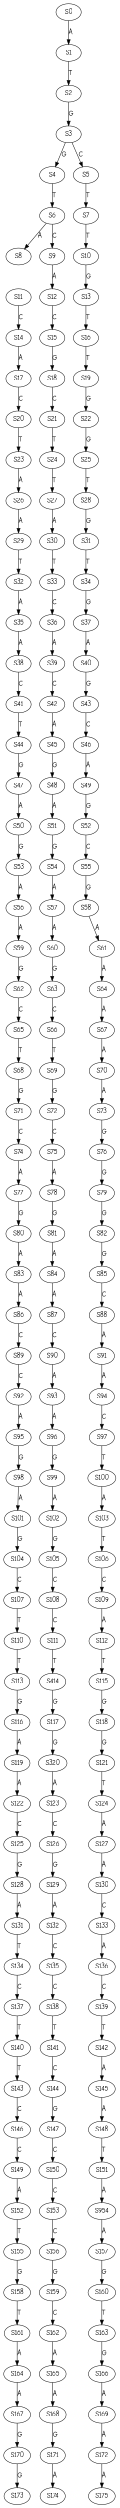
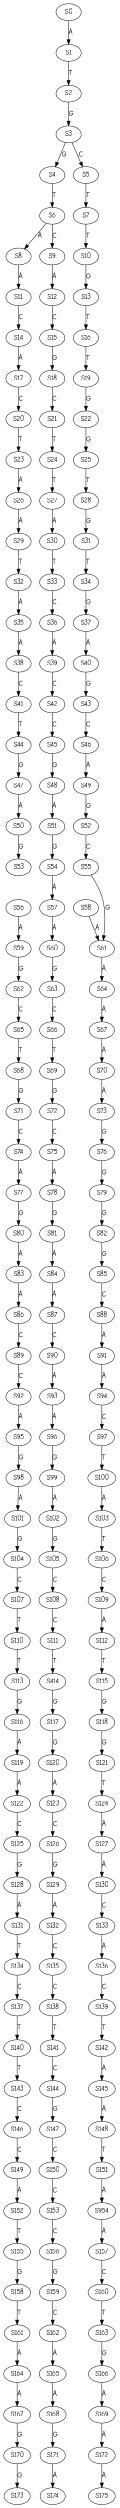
none -> (19, 275)
(54, 725) -> (54, 725)
(19, 885) -> none
(86, 885) -> (104, 904)
(53, 1763) -> (53, 1763)
(104, 2272) -> (104, 2272)
